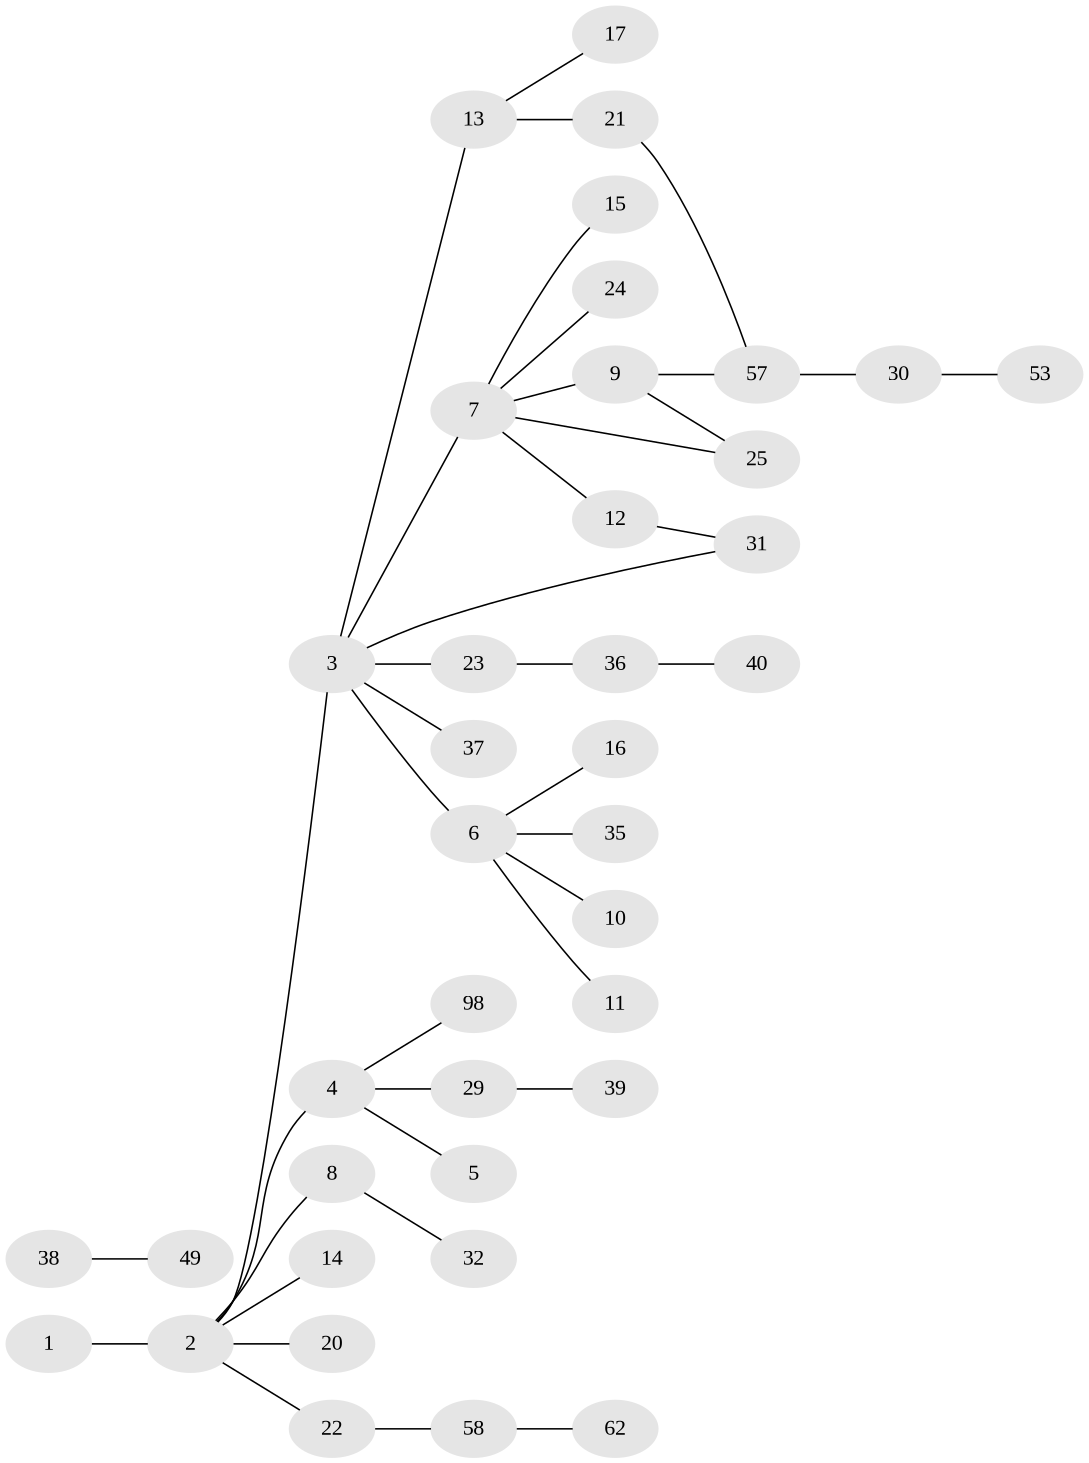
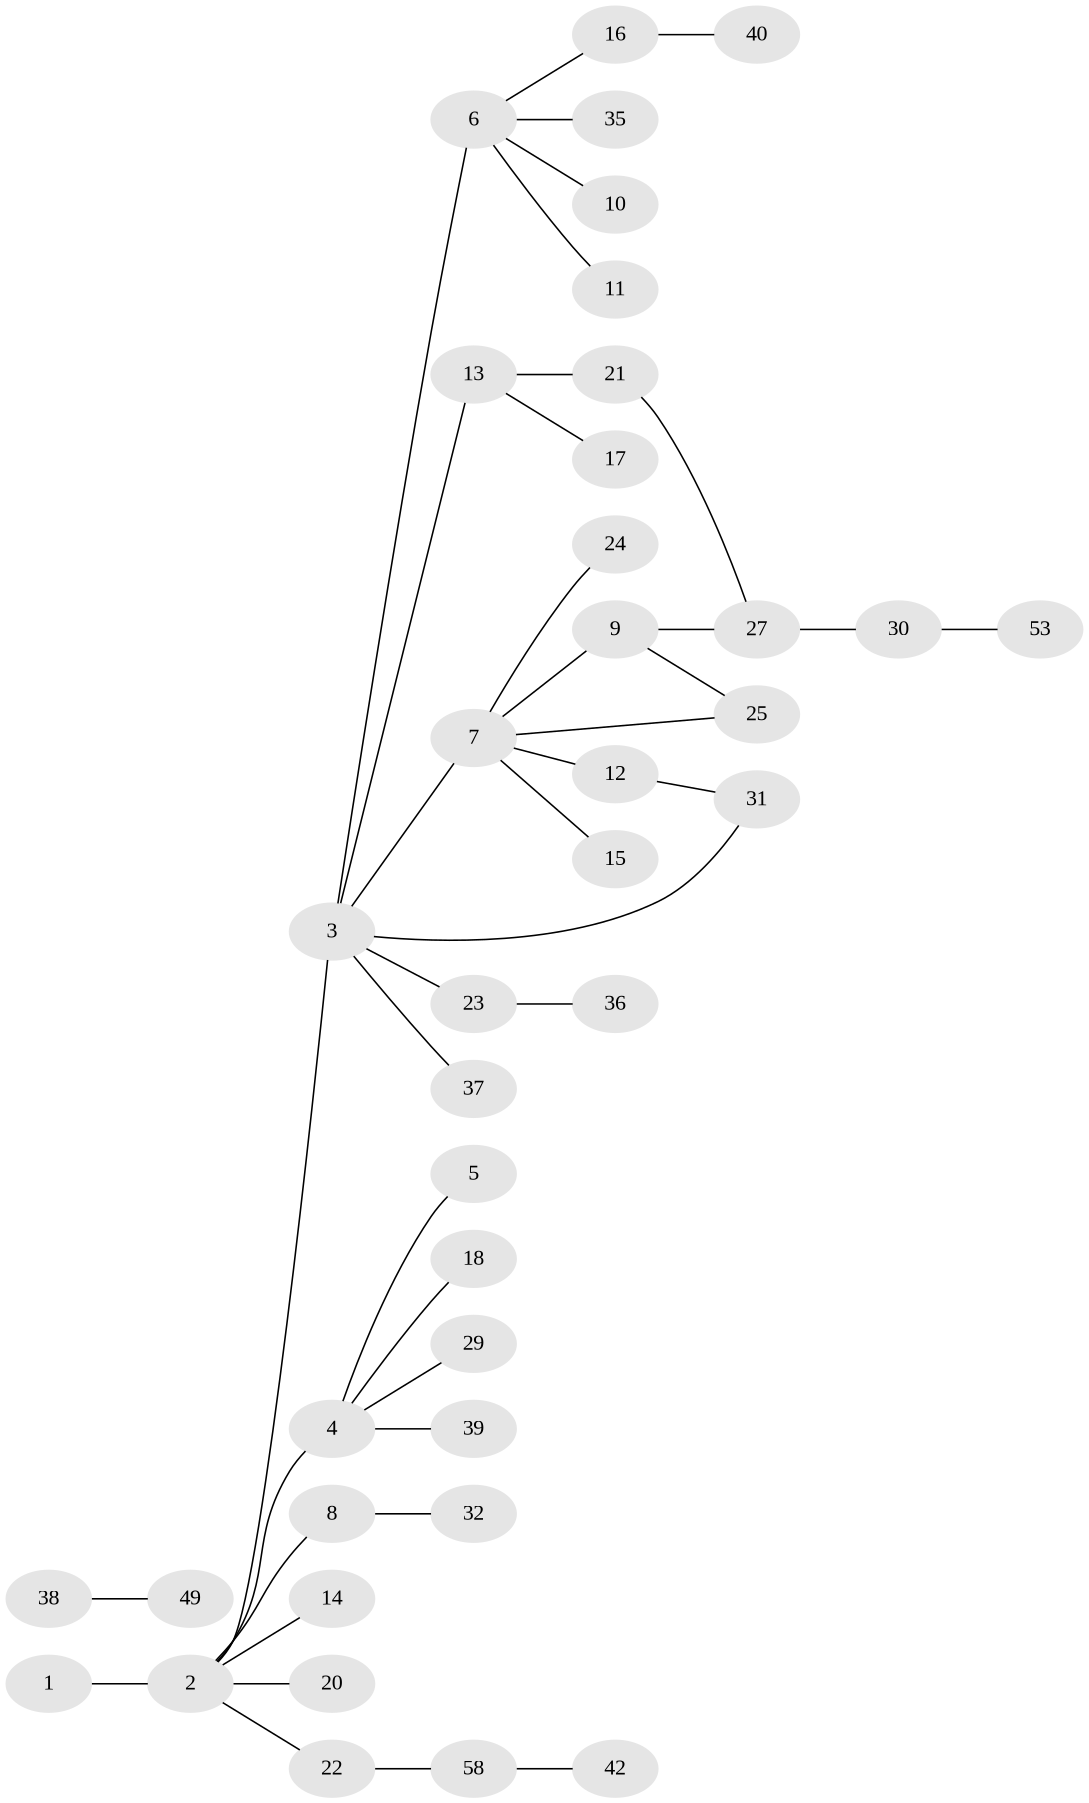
(757, 375) -> (757, 629)
(686, 664) -> (686, 35)
(474, 1004) -> (474, 1259)
(545, 1089) -> (403, 1429)
(615, 1429) -> (615, 1769)
